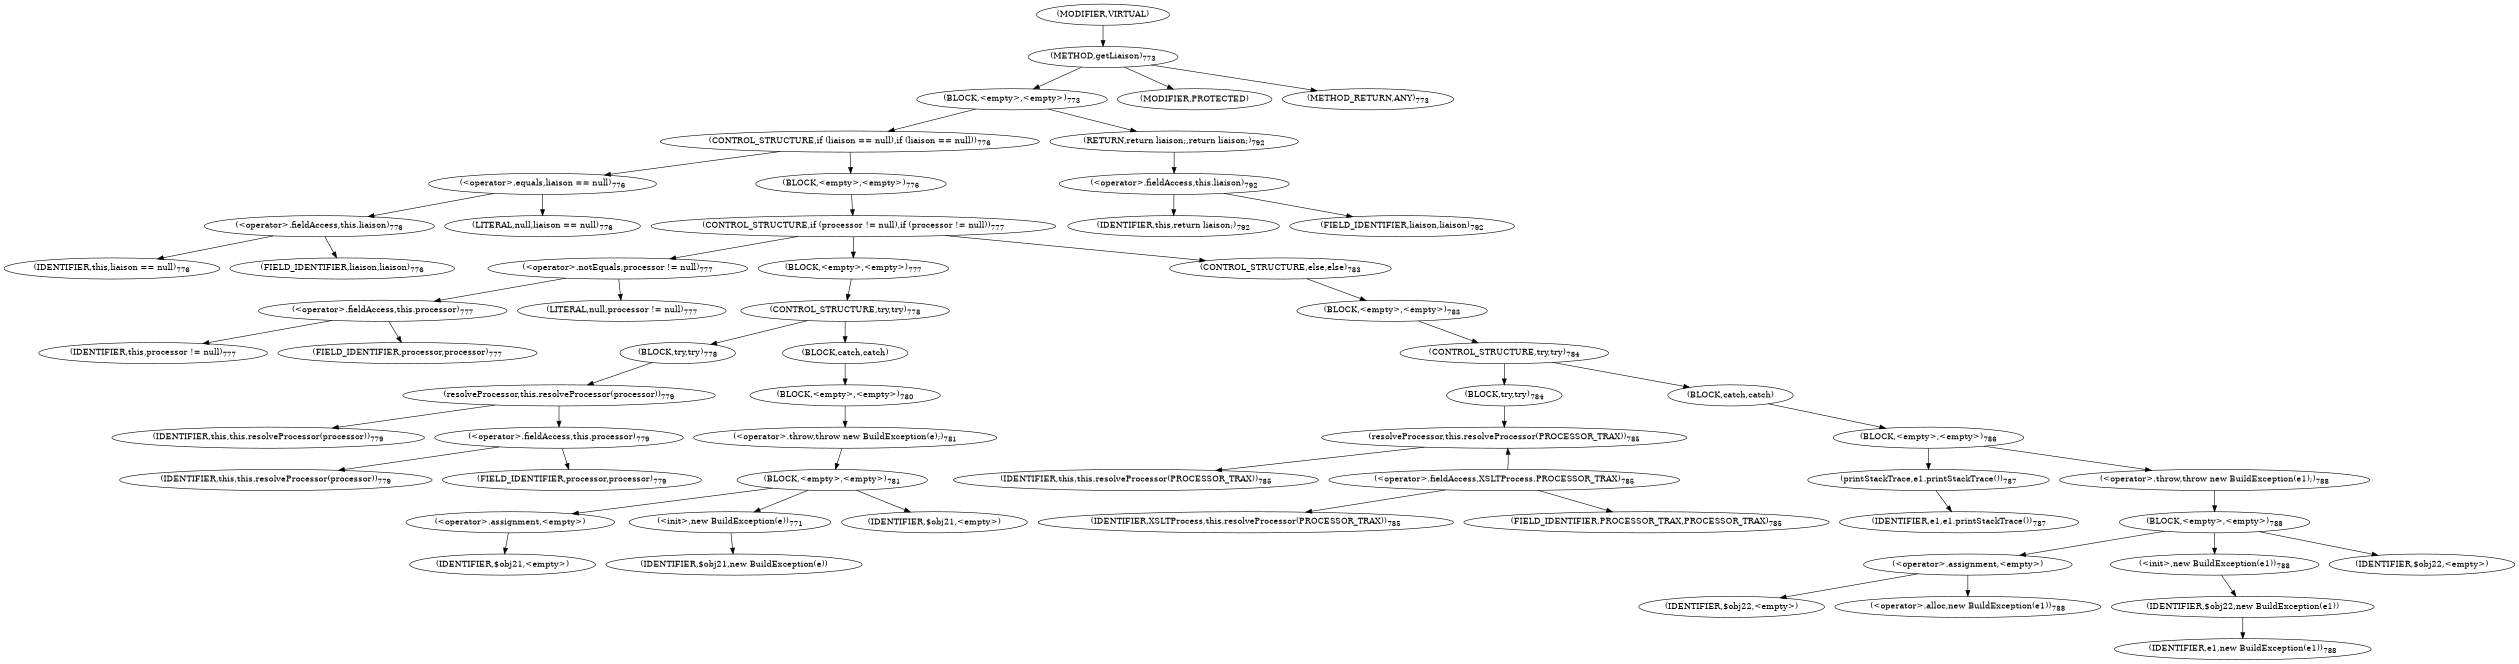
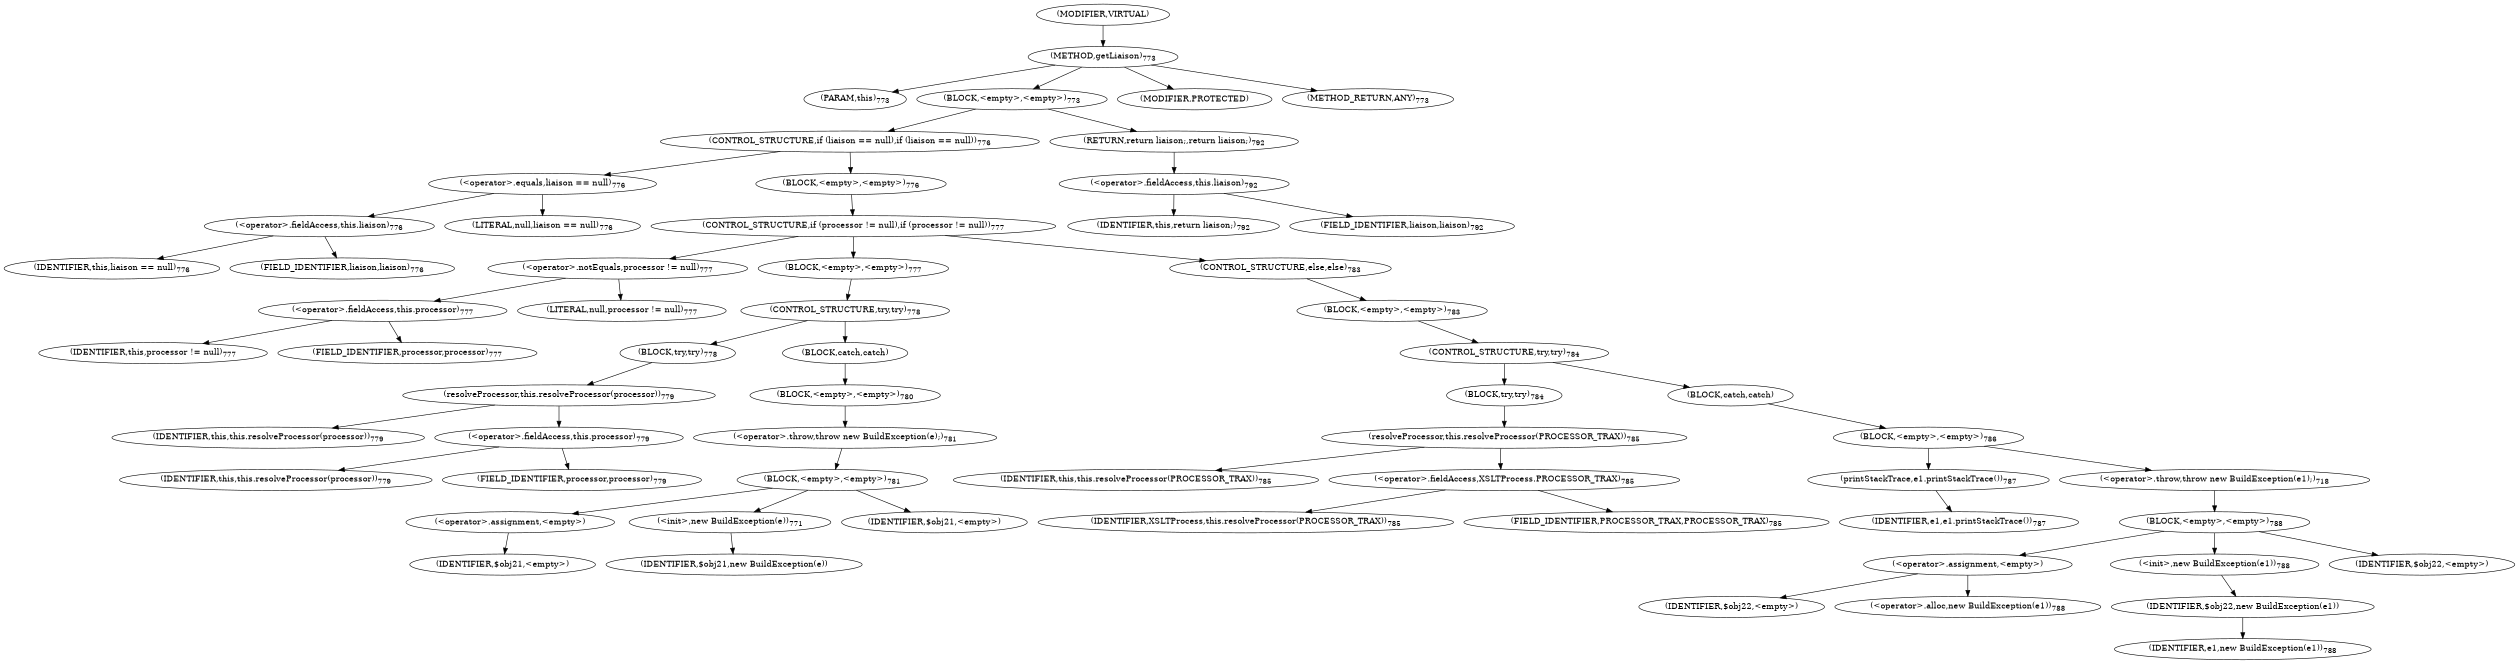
none -> (855, 99)
(1508, 462) -> (1500, 456)
(2322, 479) -> (2322, 479)
